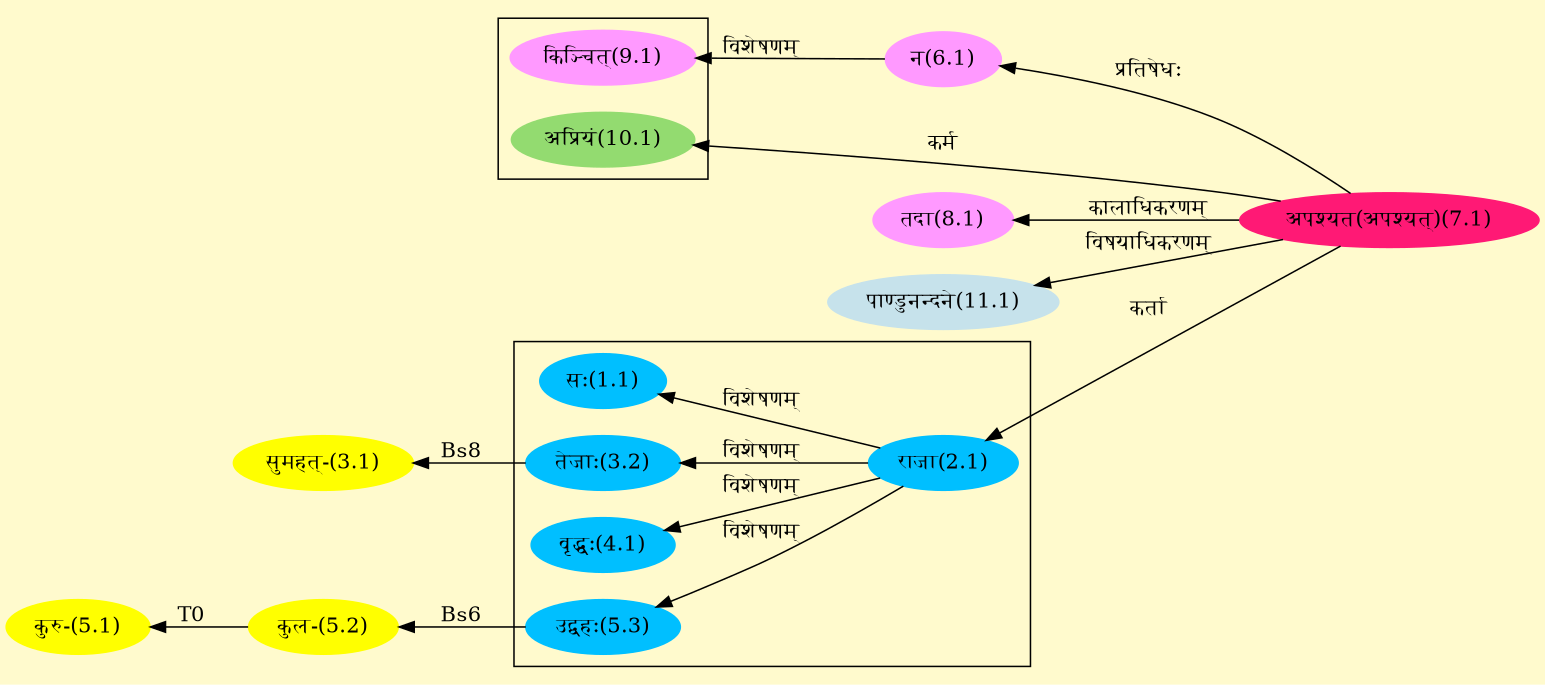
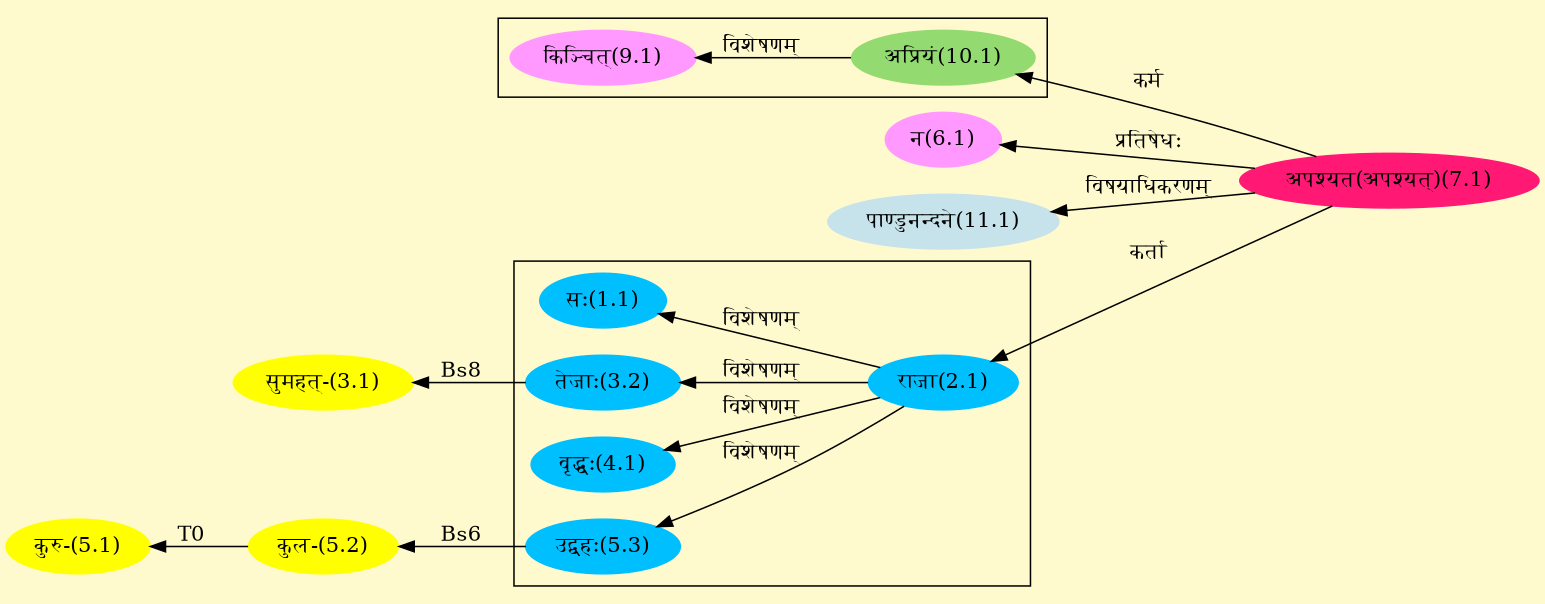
(798, 59) -> (781, 58)
(943, 220) -> none
